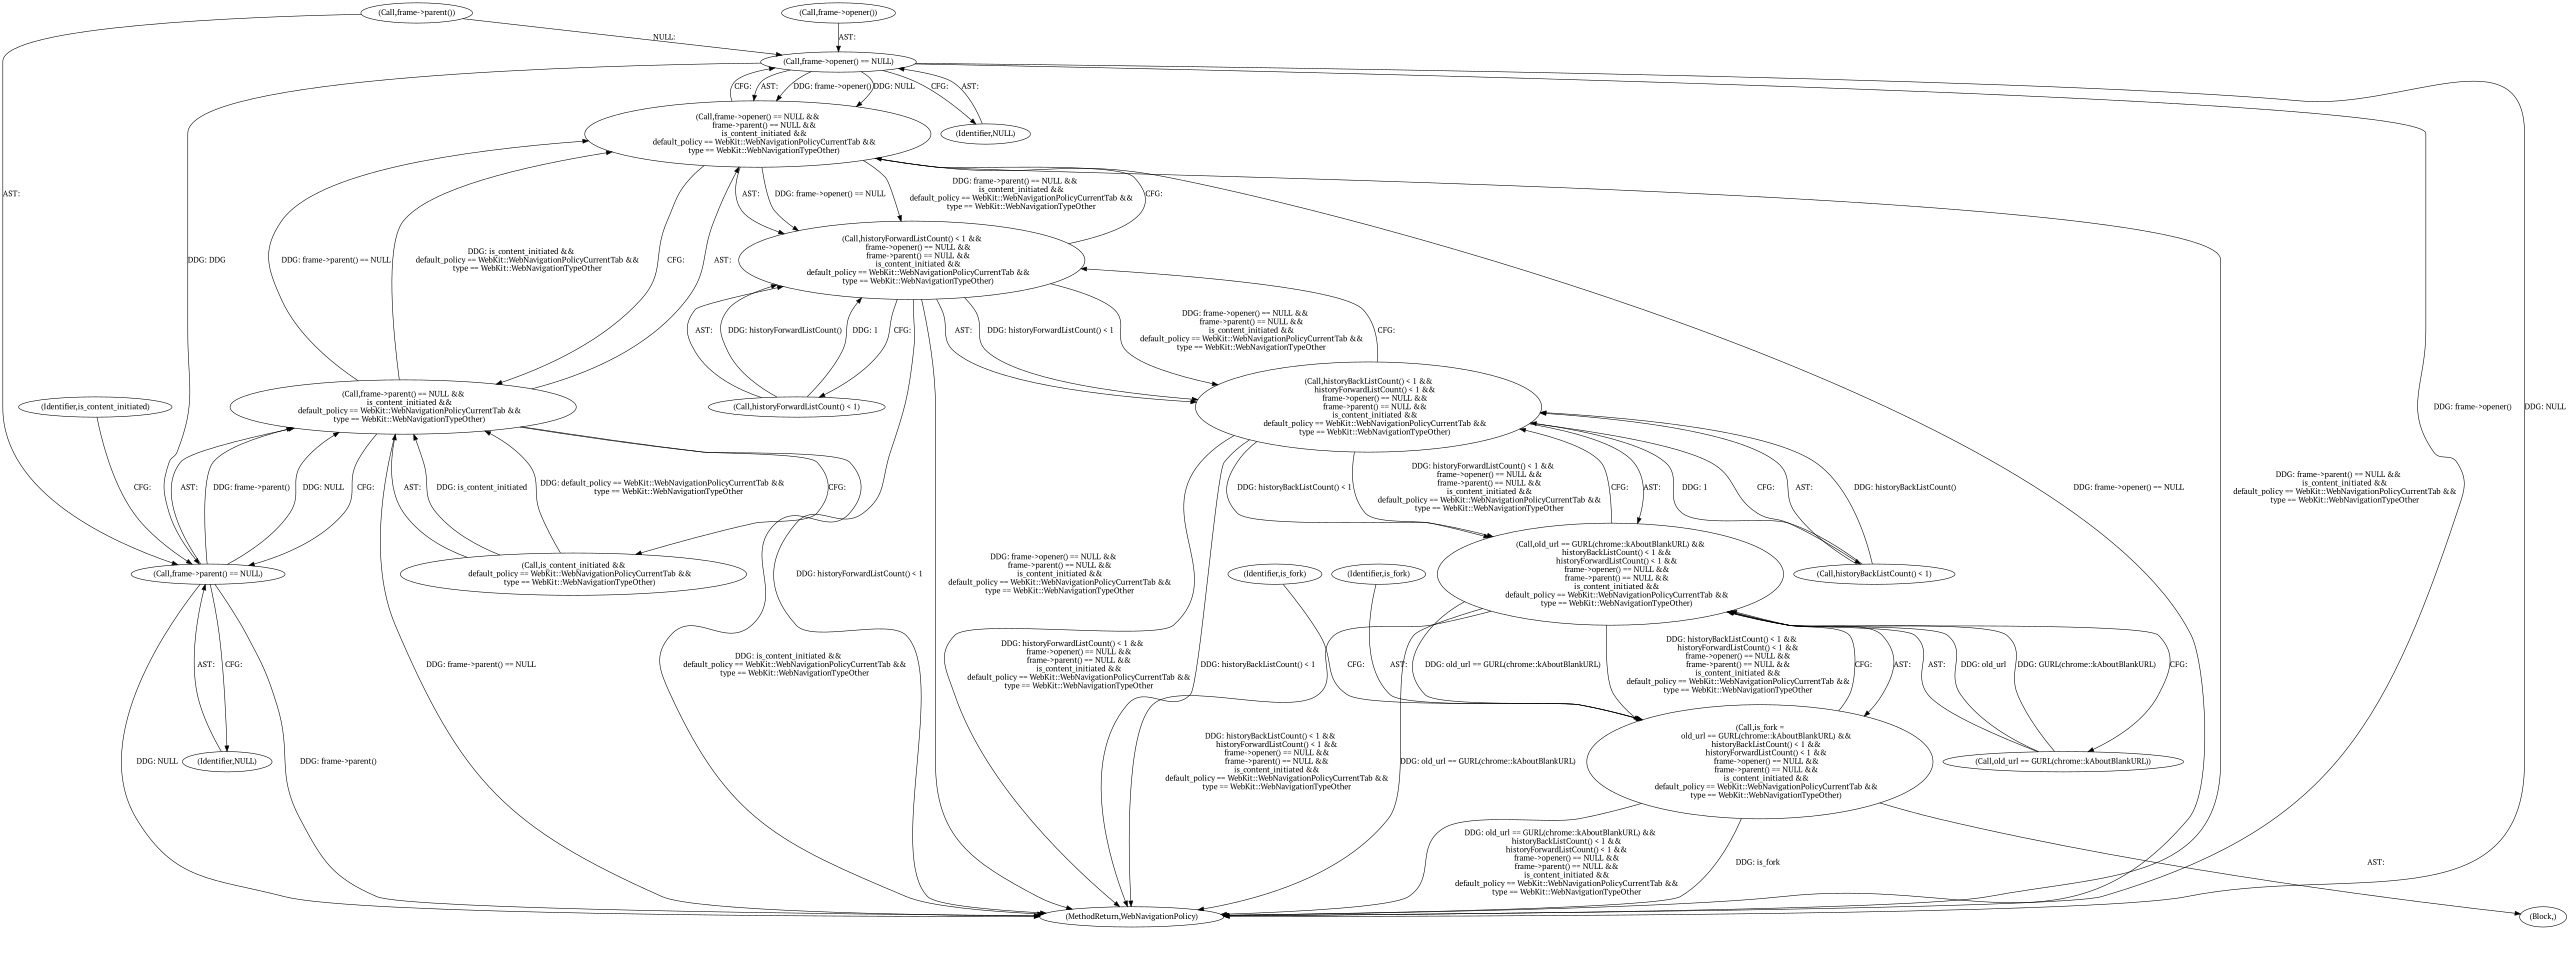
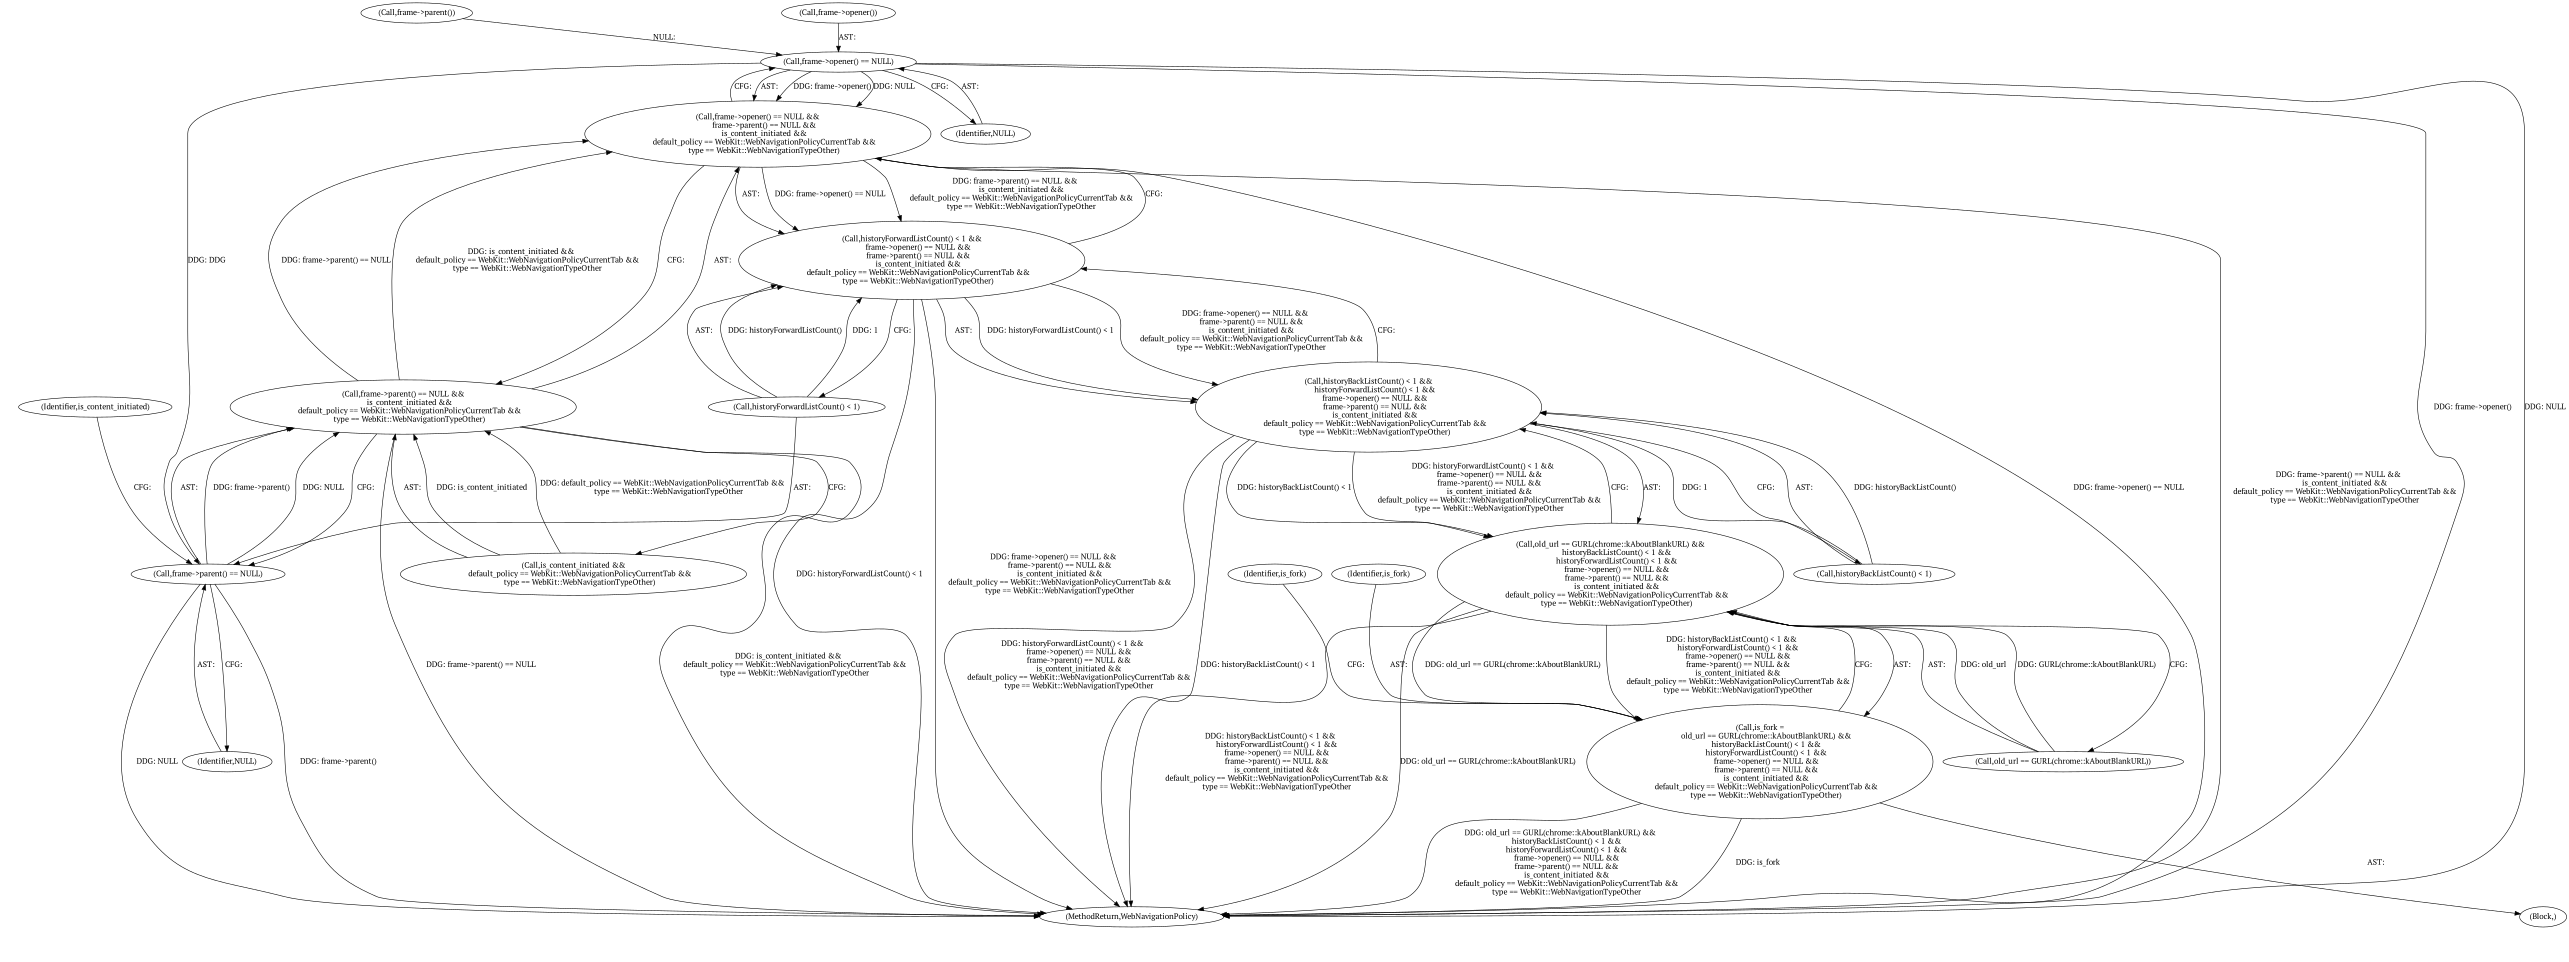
(3, 173) -> (558, 522)
